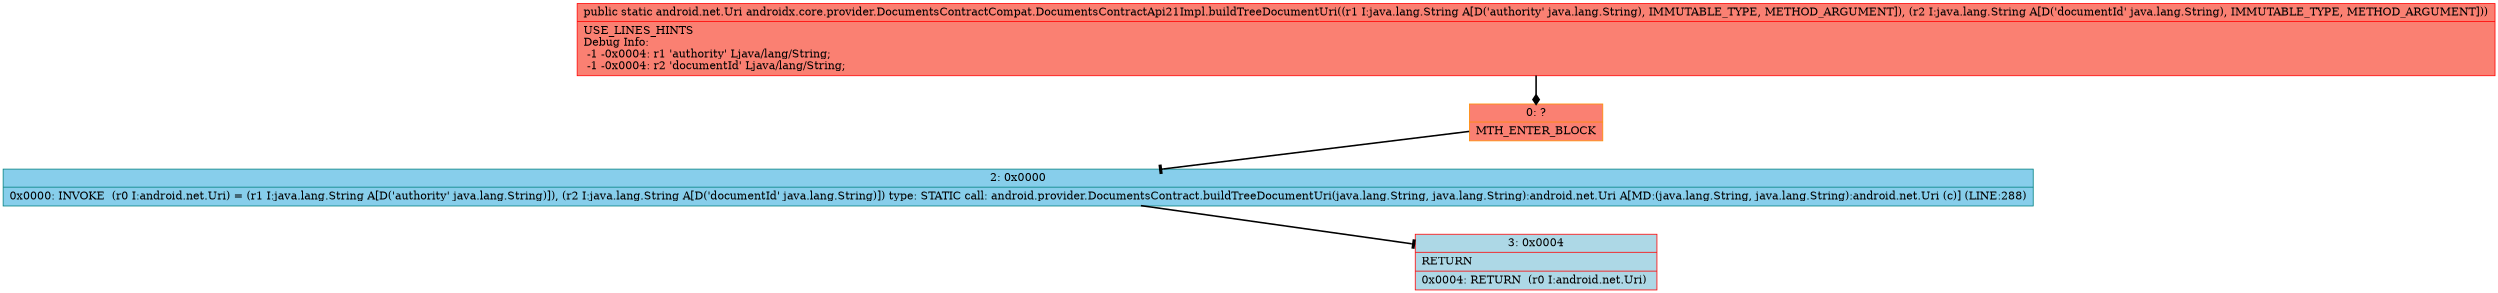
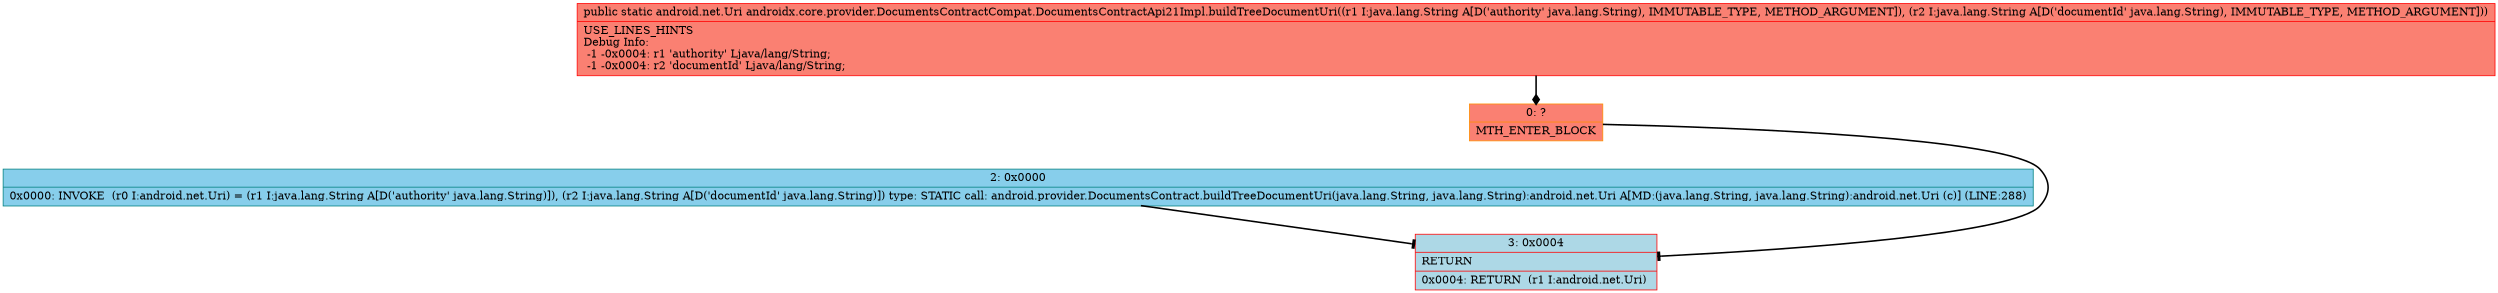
(1316, 150) -> (2033, 165)
(1536, 280) -> (1536, 280)
